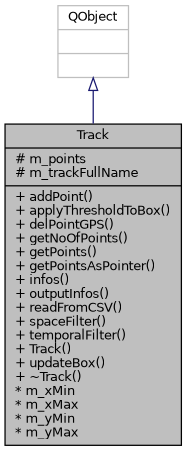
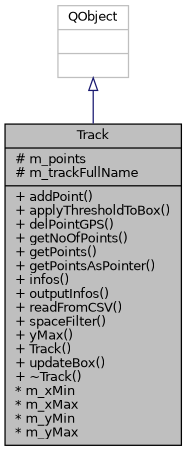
(71, 336) -> (44, 336)
